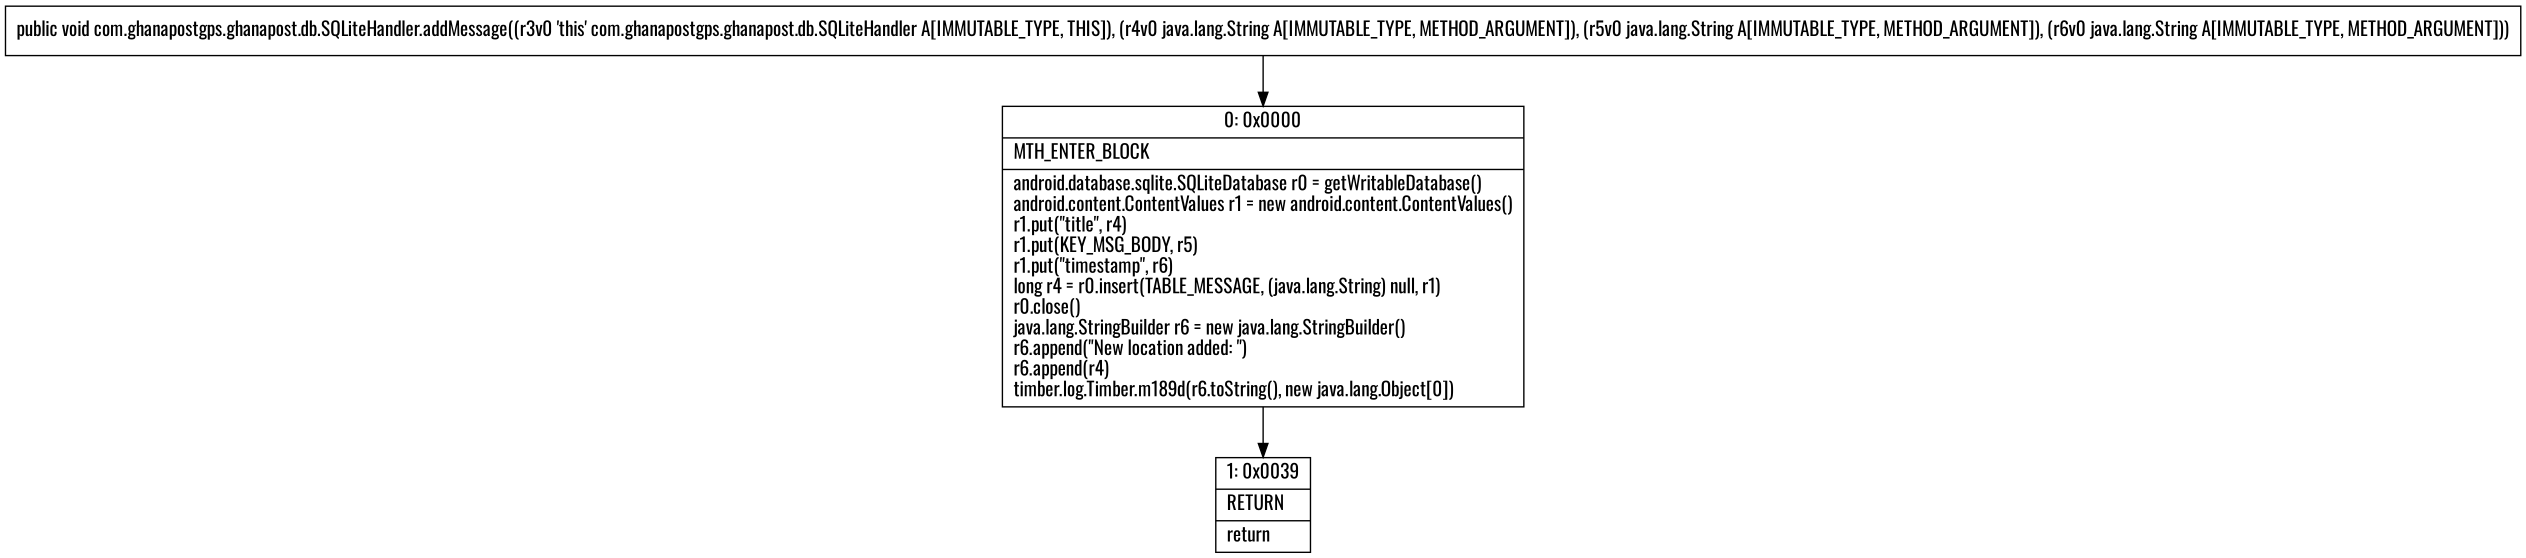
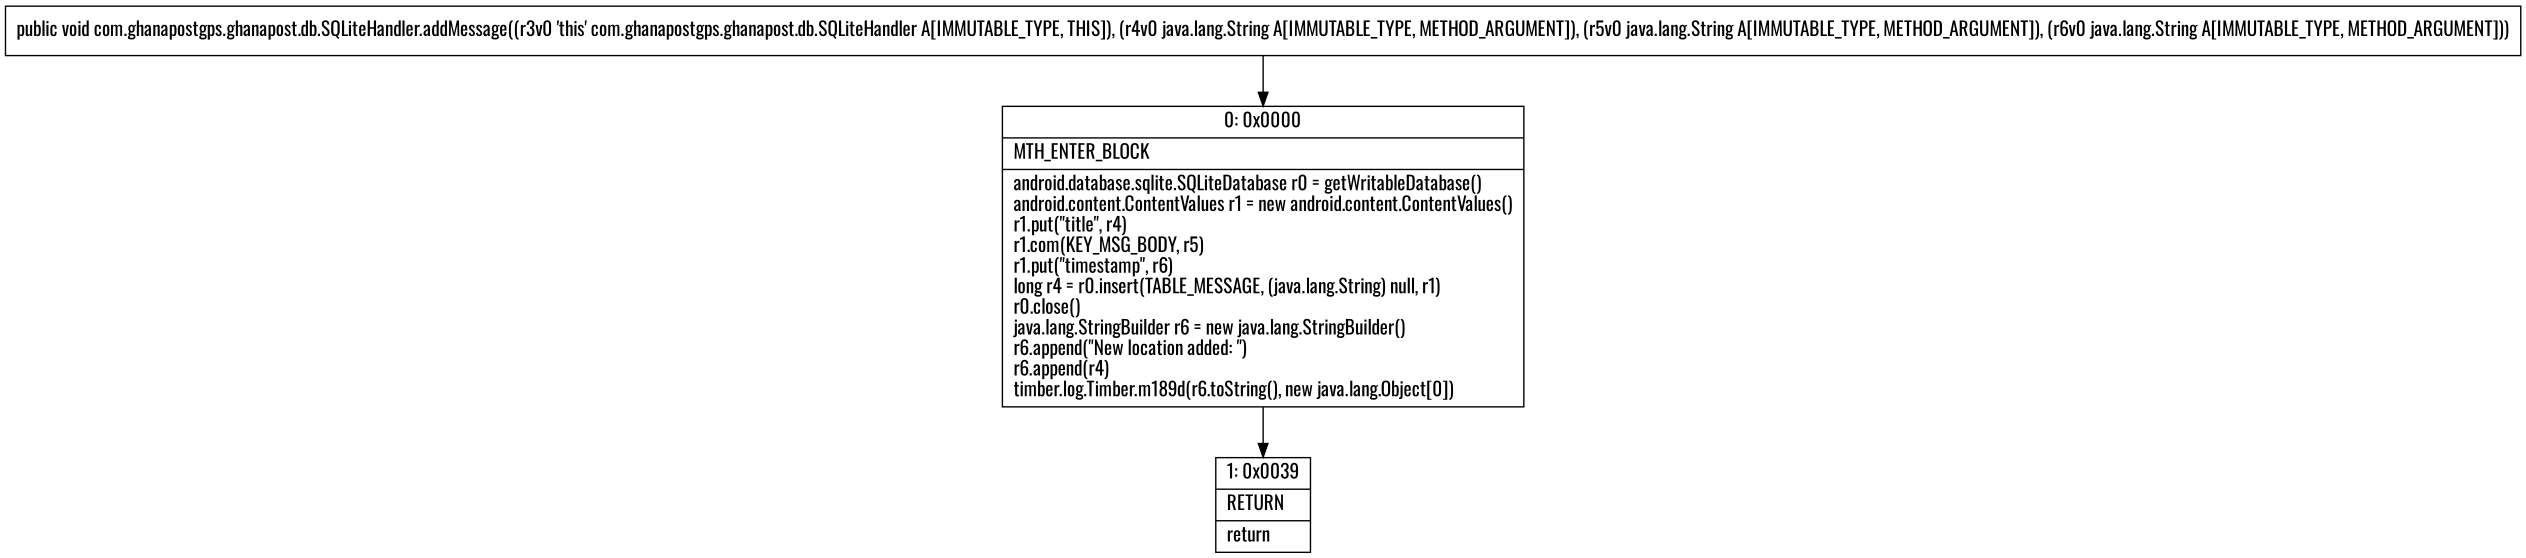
(1106, 246) -> (1109, 246)
